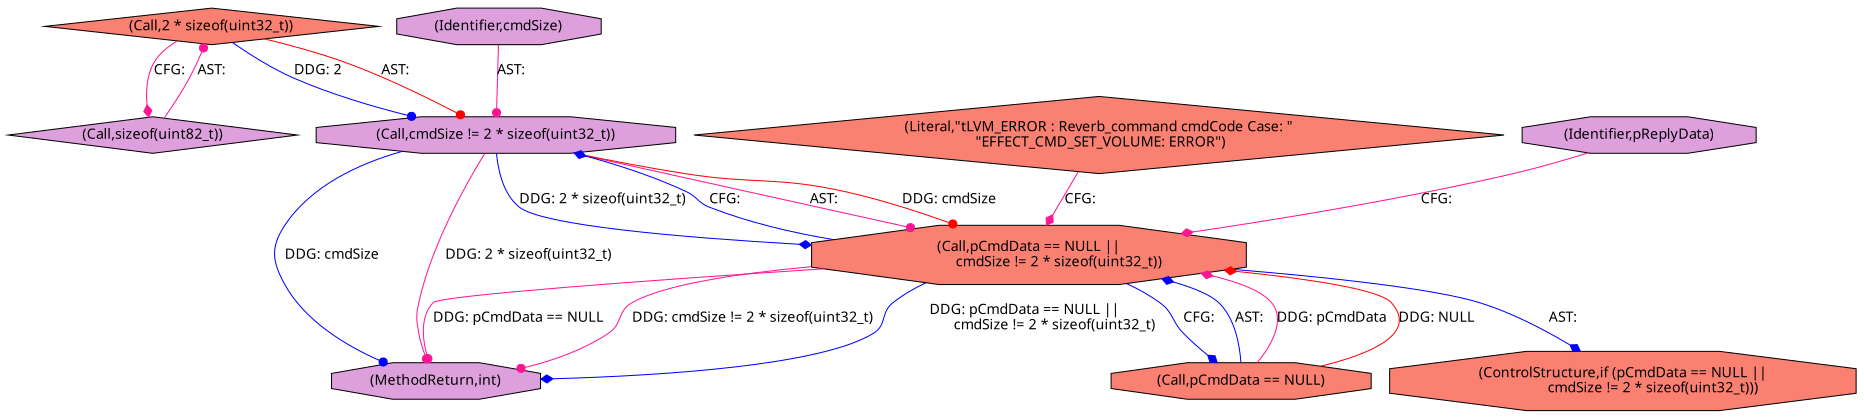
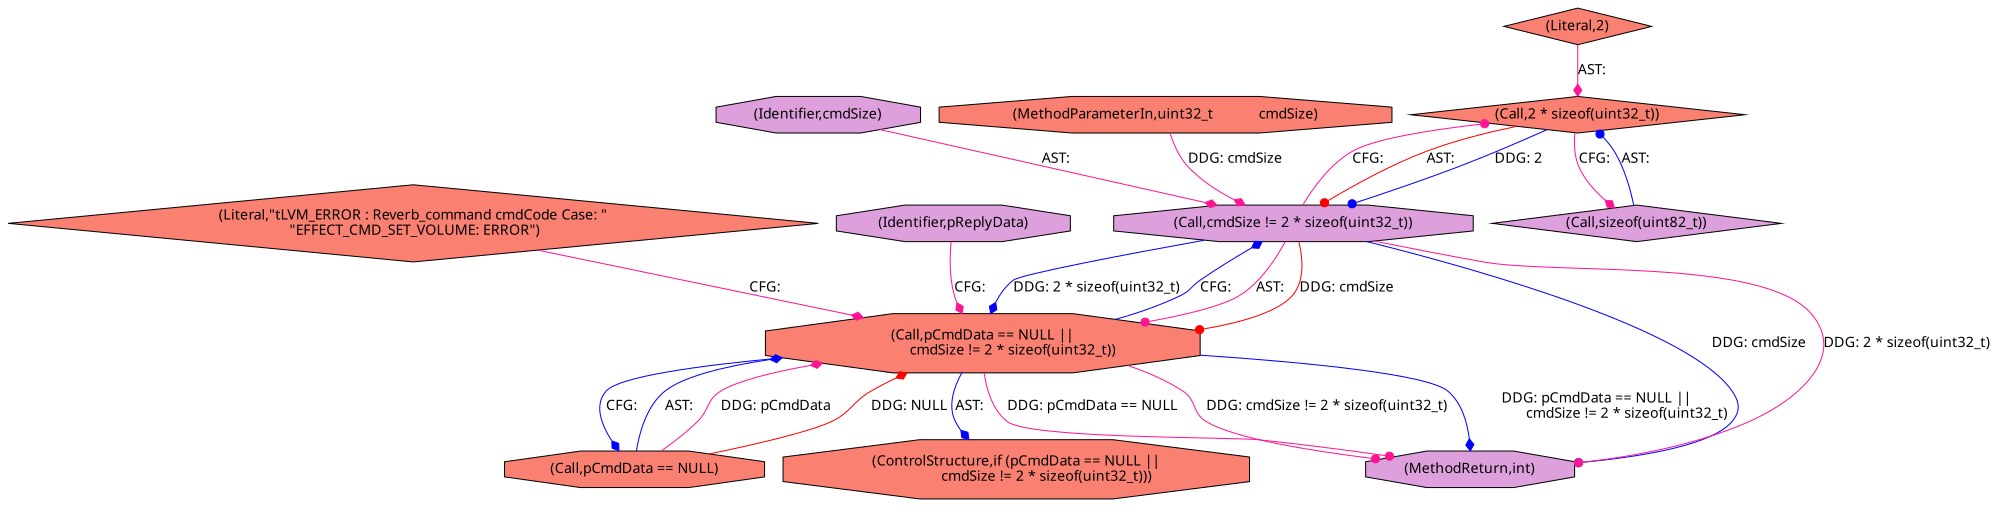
none -> (1578, 26)
(498, 77) -> (1042, 166)
(185, 86) -> (1623, 169)
none -> (1166, 115)
none -> (1379, 141)
